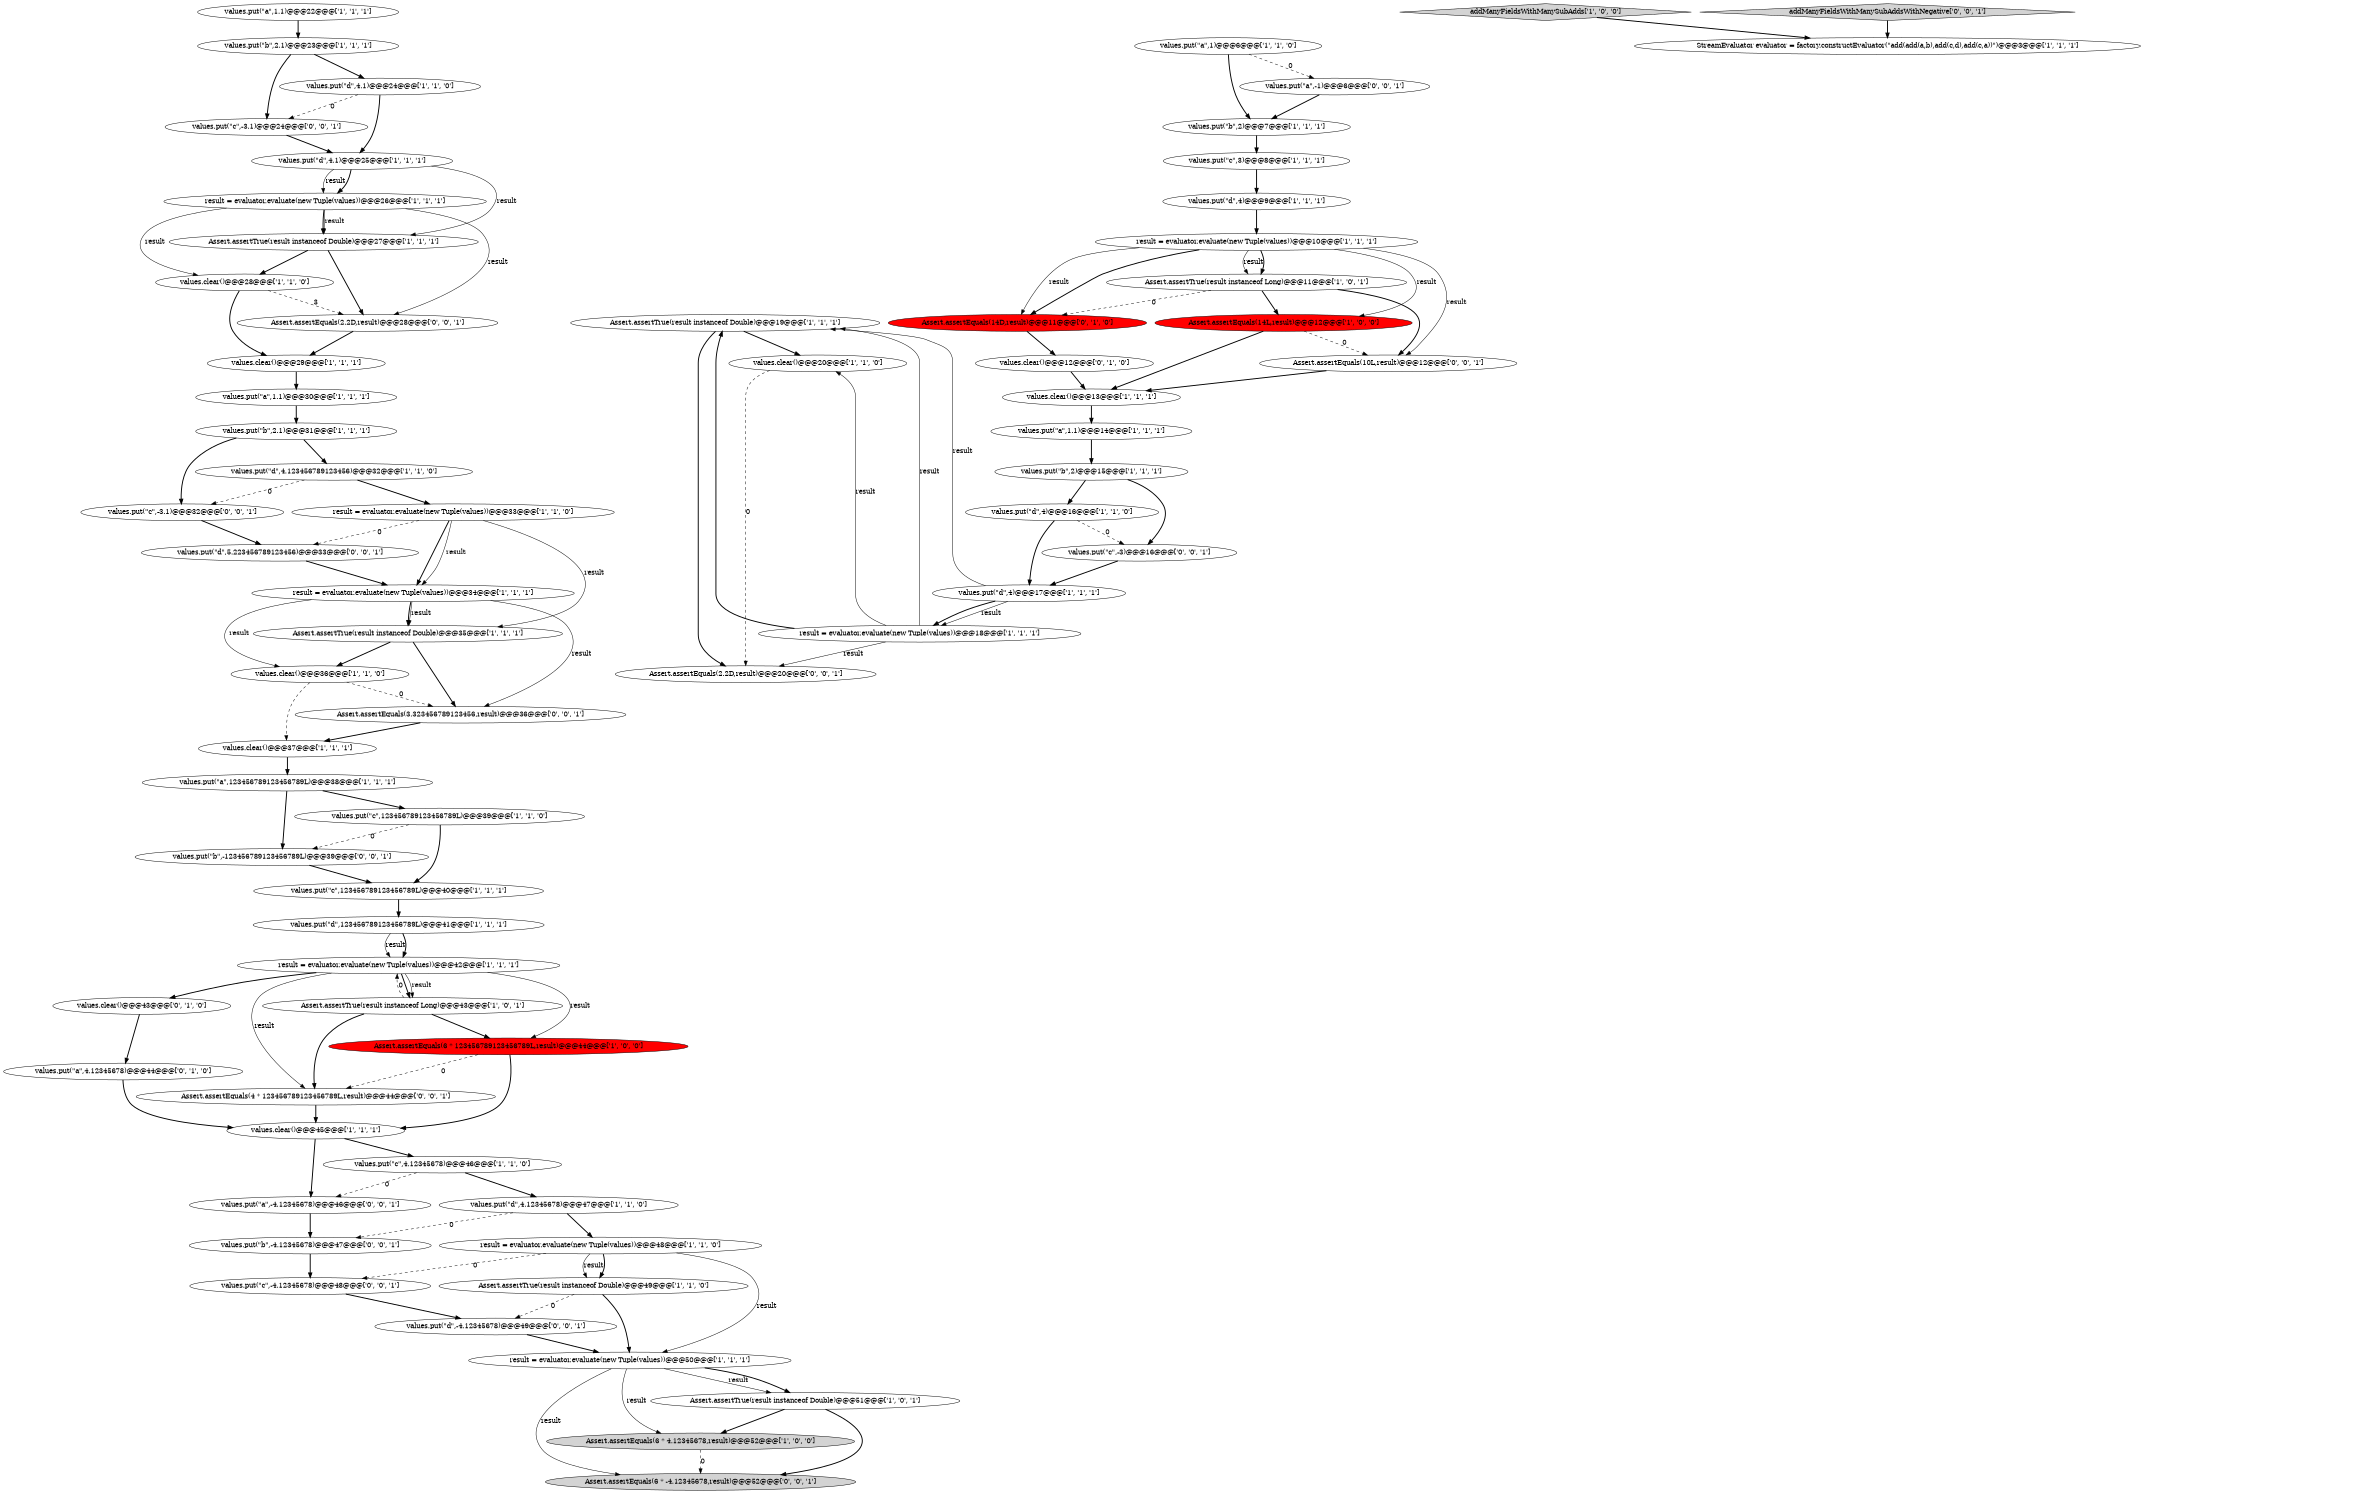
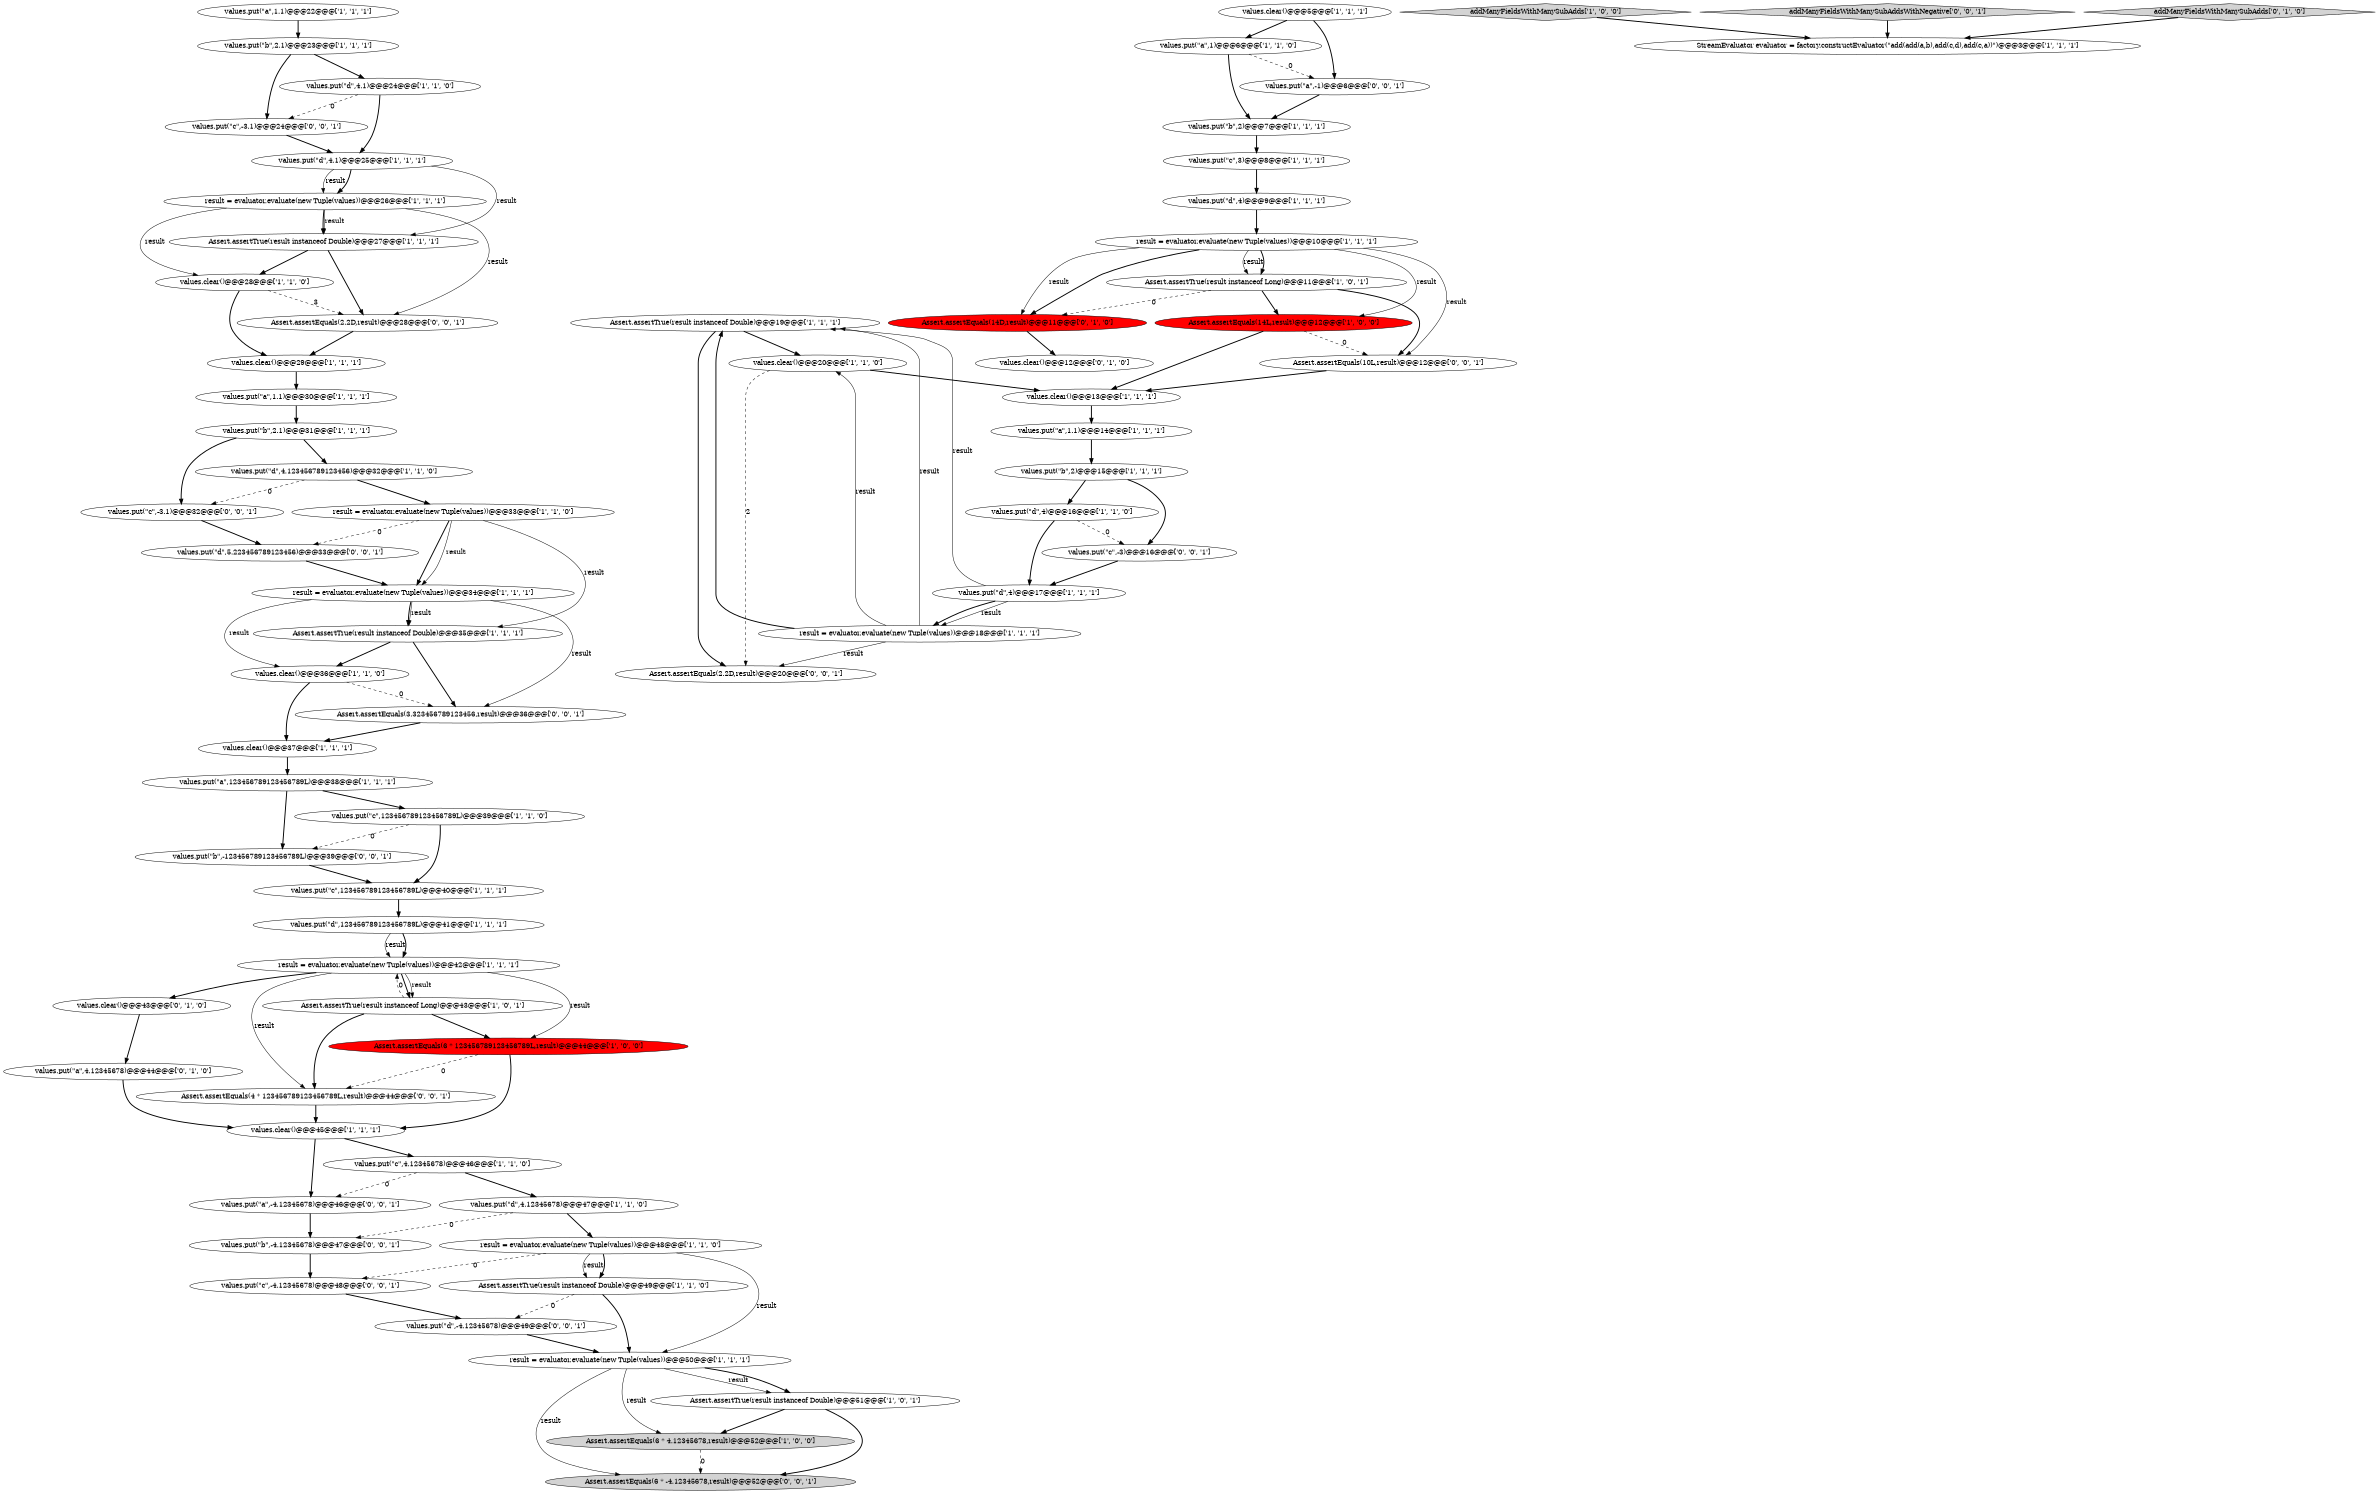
none -> (1305, 12)
none -> (2229, 12)
(1076, 379) -> (948, 380)
(748, 512) -> (748, 512)
(291, 706) -> (291, 706)
